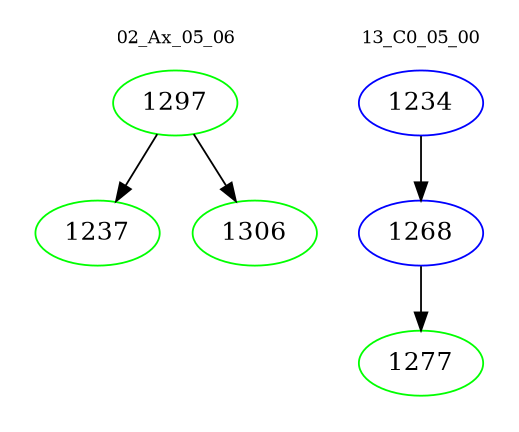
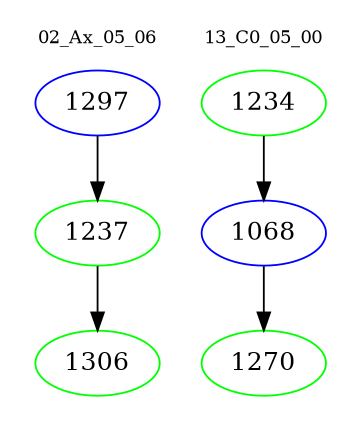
(175, 103) -> (98, 103)
(421, 103) -> (264, 103)
(210, 160) -> (98, 289)
(421, 233) -> (264, 233)
(421, 363) -> (264, 363)
